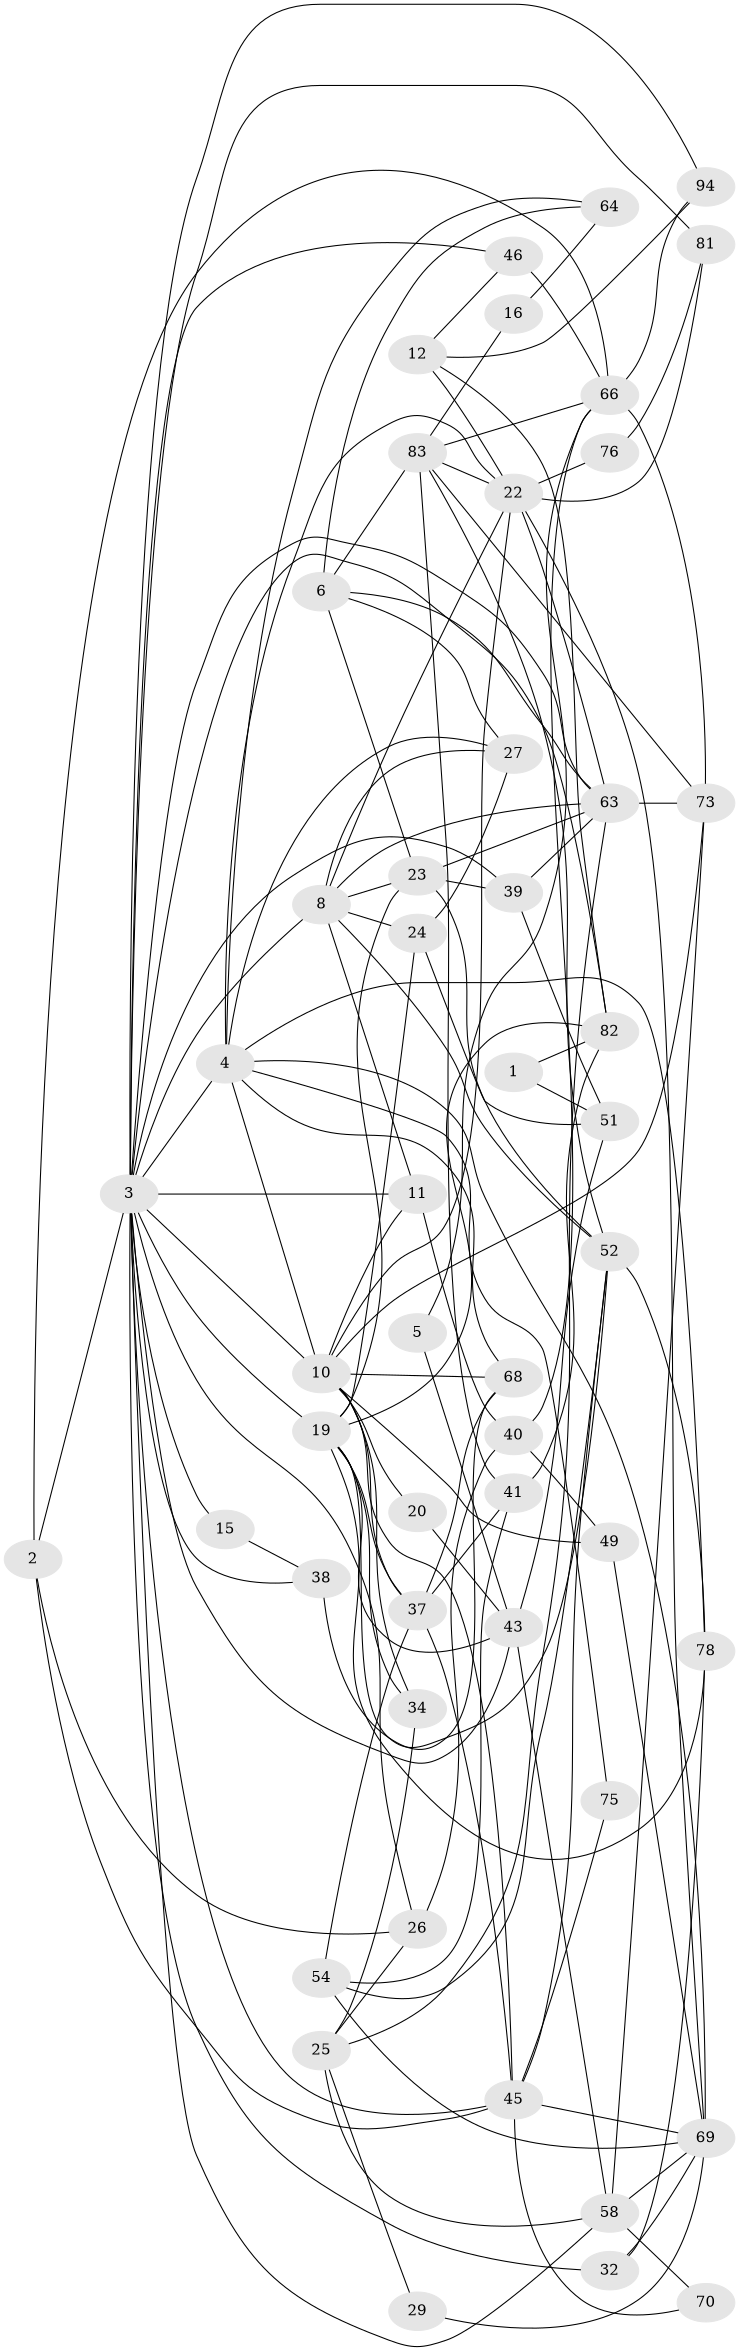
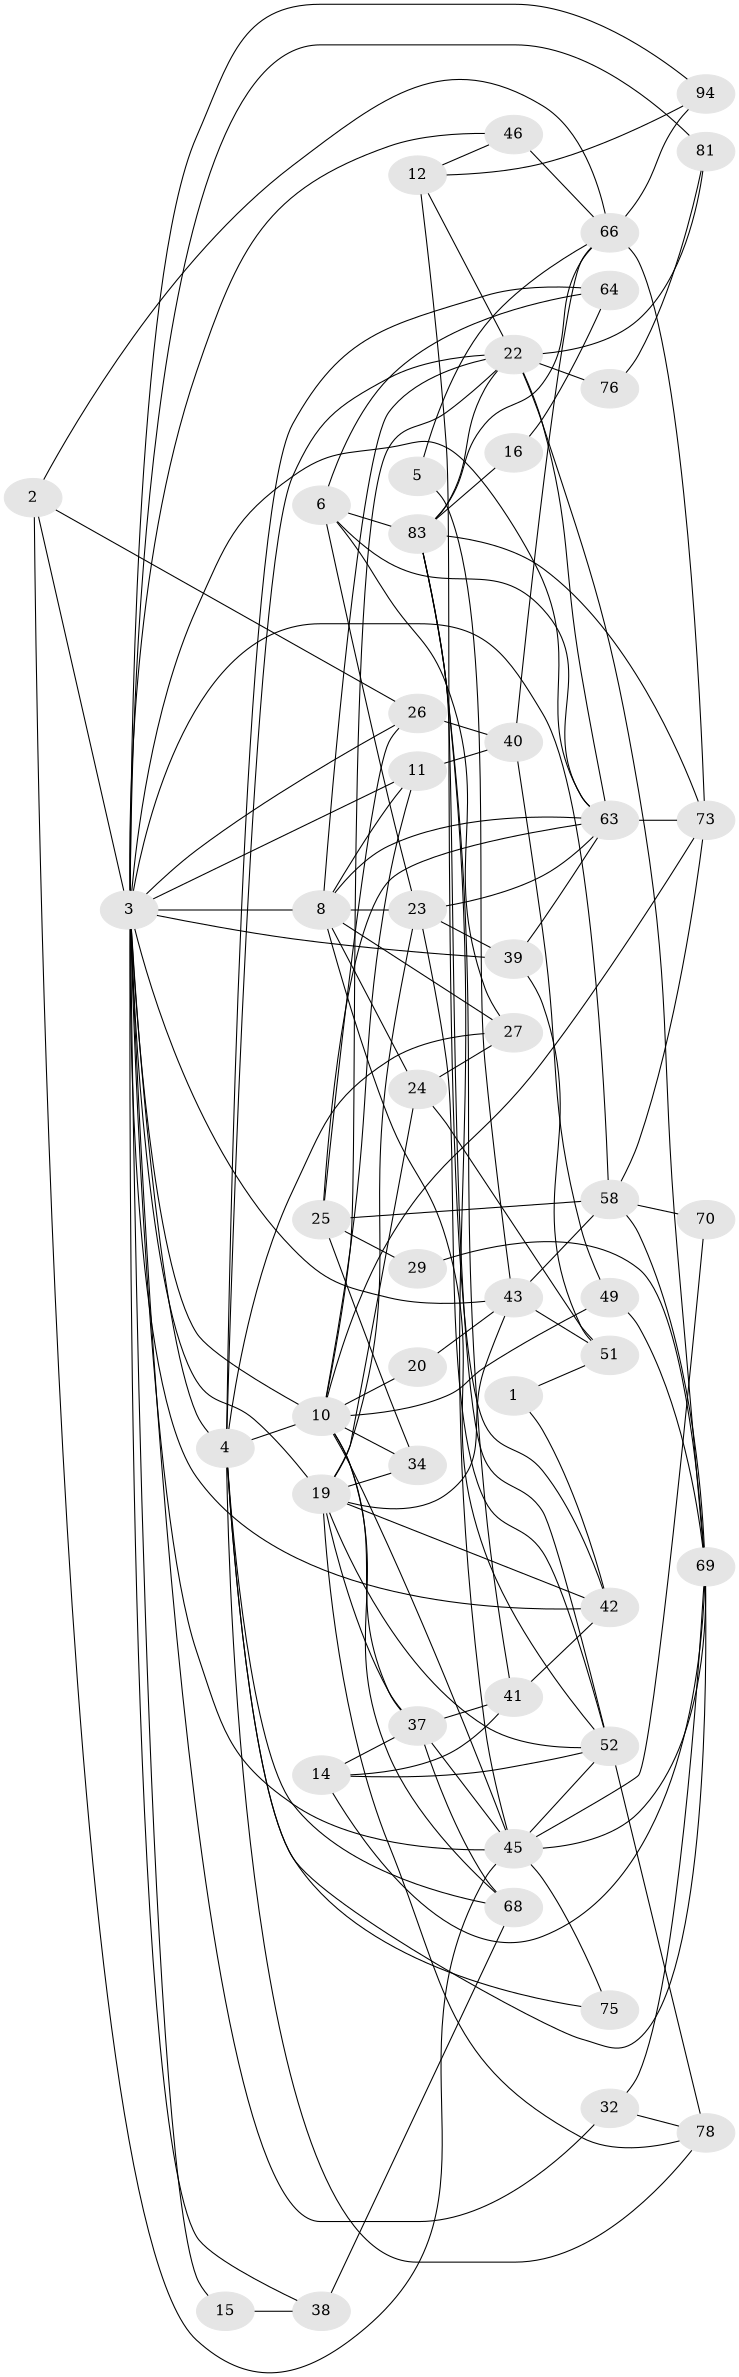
(610, 1032) -> (610, 1607)
none -> (465, 1512)
(321, 1978) -> (321, 1775)
